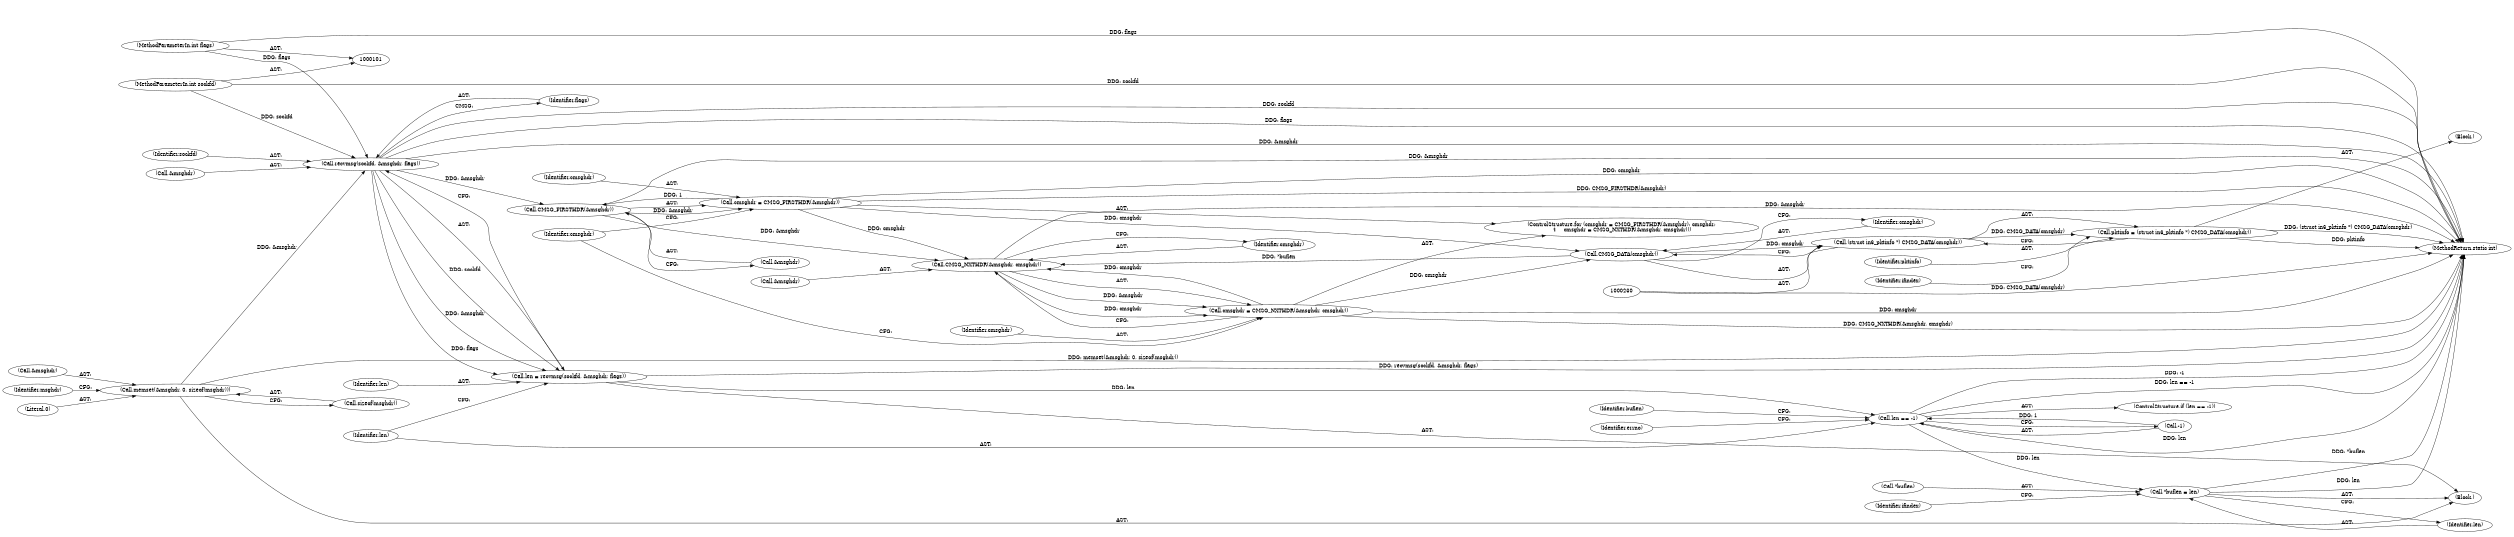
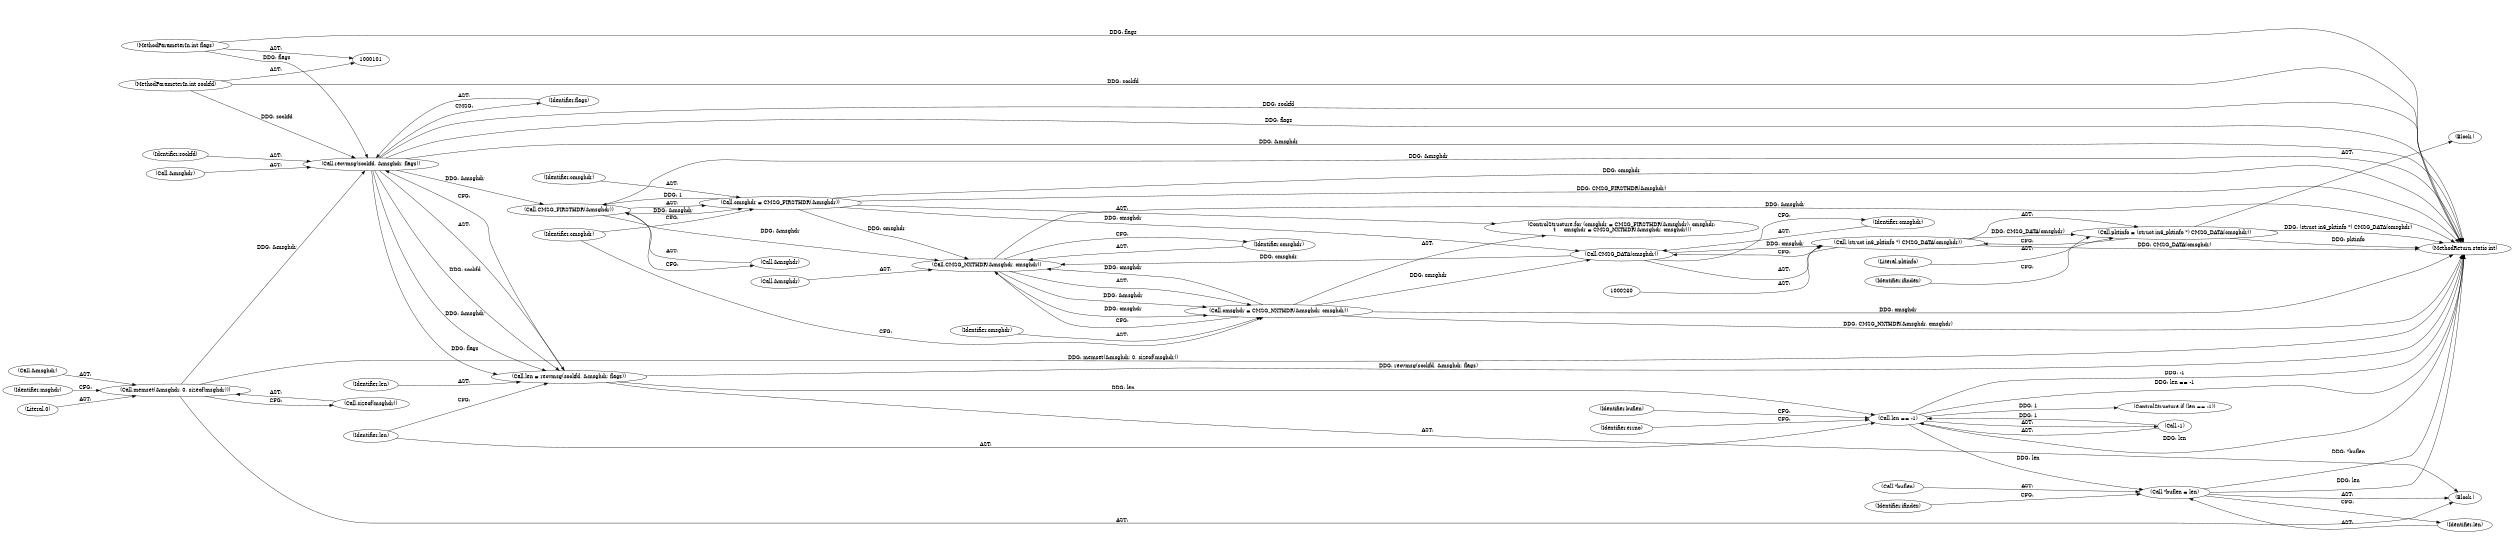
(1279, 257) -> (1279, 257)
(1898, 262) -> (1898, 262)
(2035, 292) -> (2196, 249)
(2028, 406) -> (2028, 406)
(2028, 423) -> (2028, 423)
